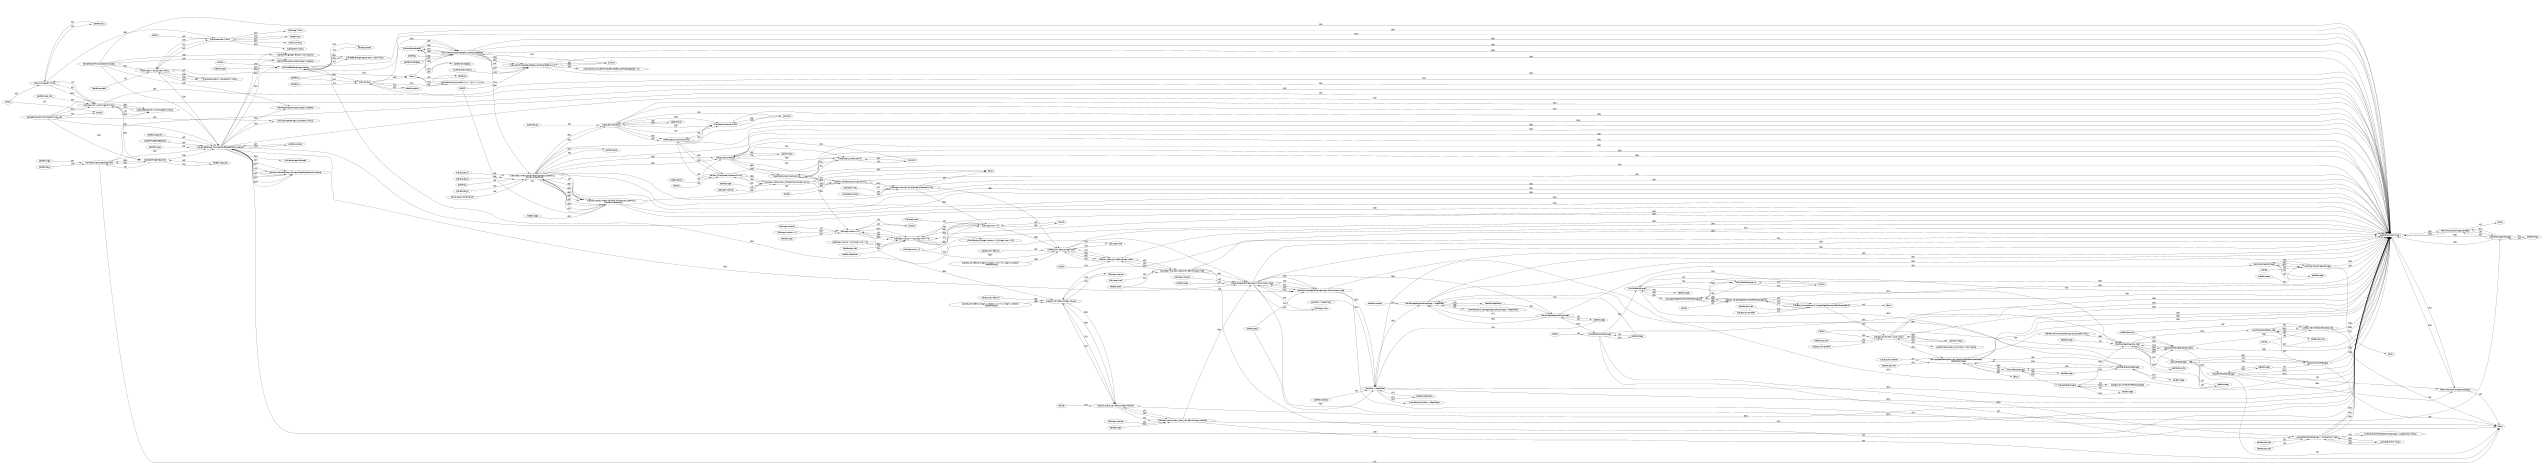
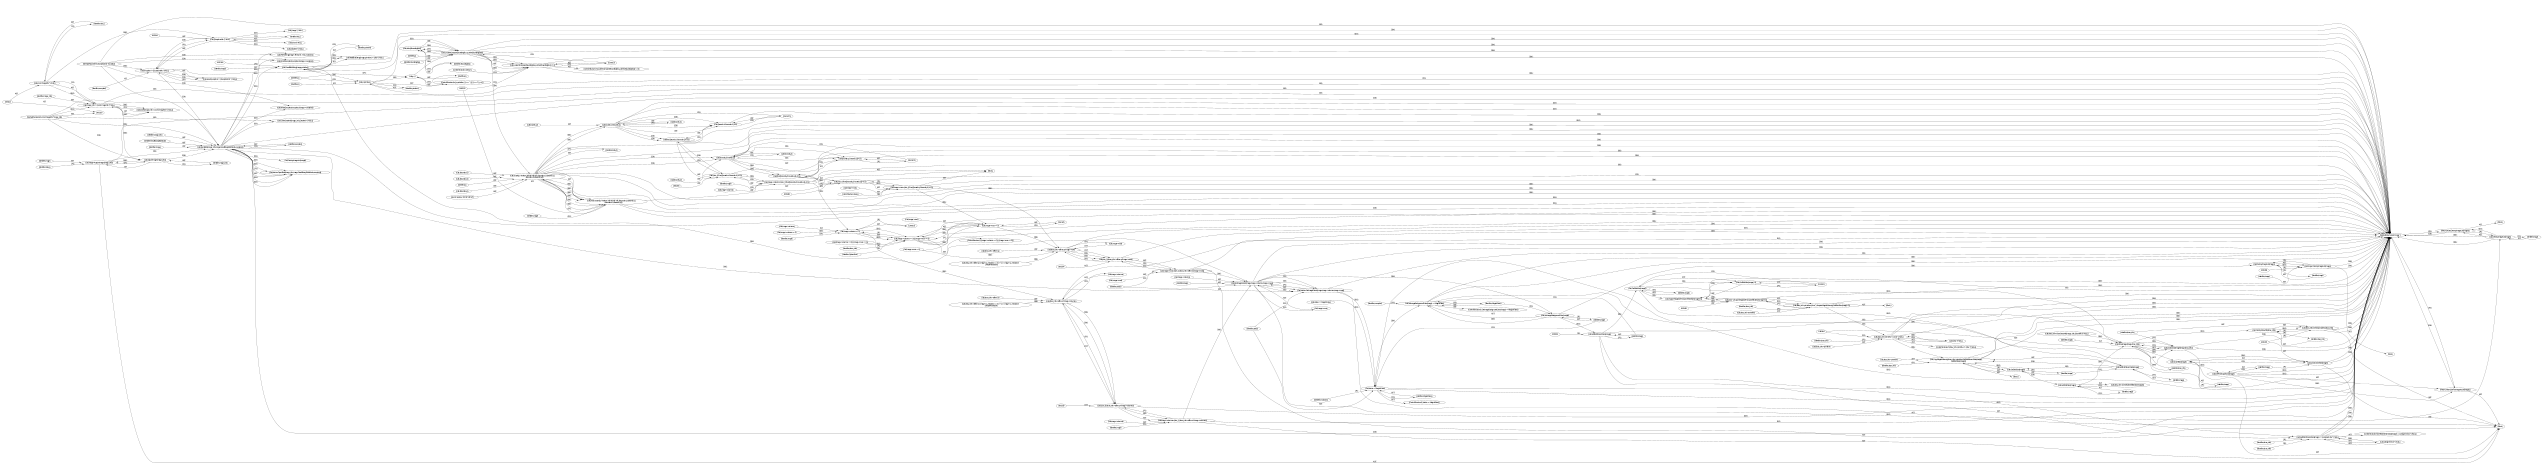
none -> (888, 183)
